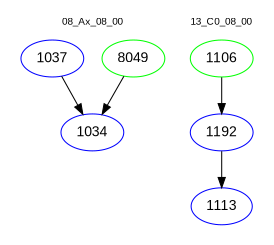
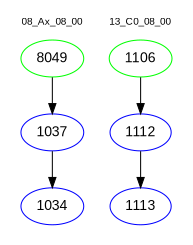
(116, 91) -> (52, 90)
(222, 132) -> (141, 132)
